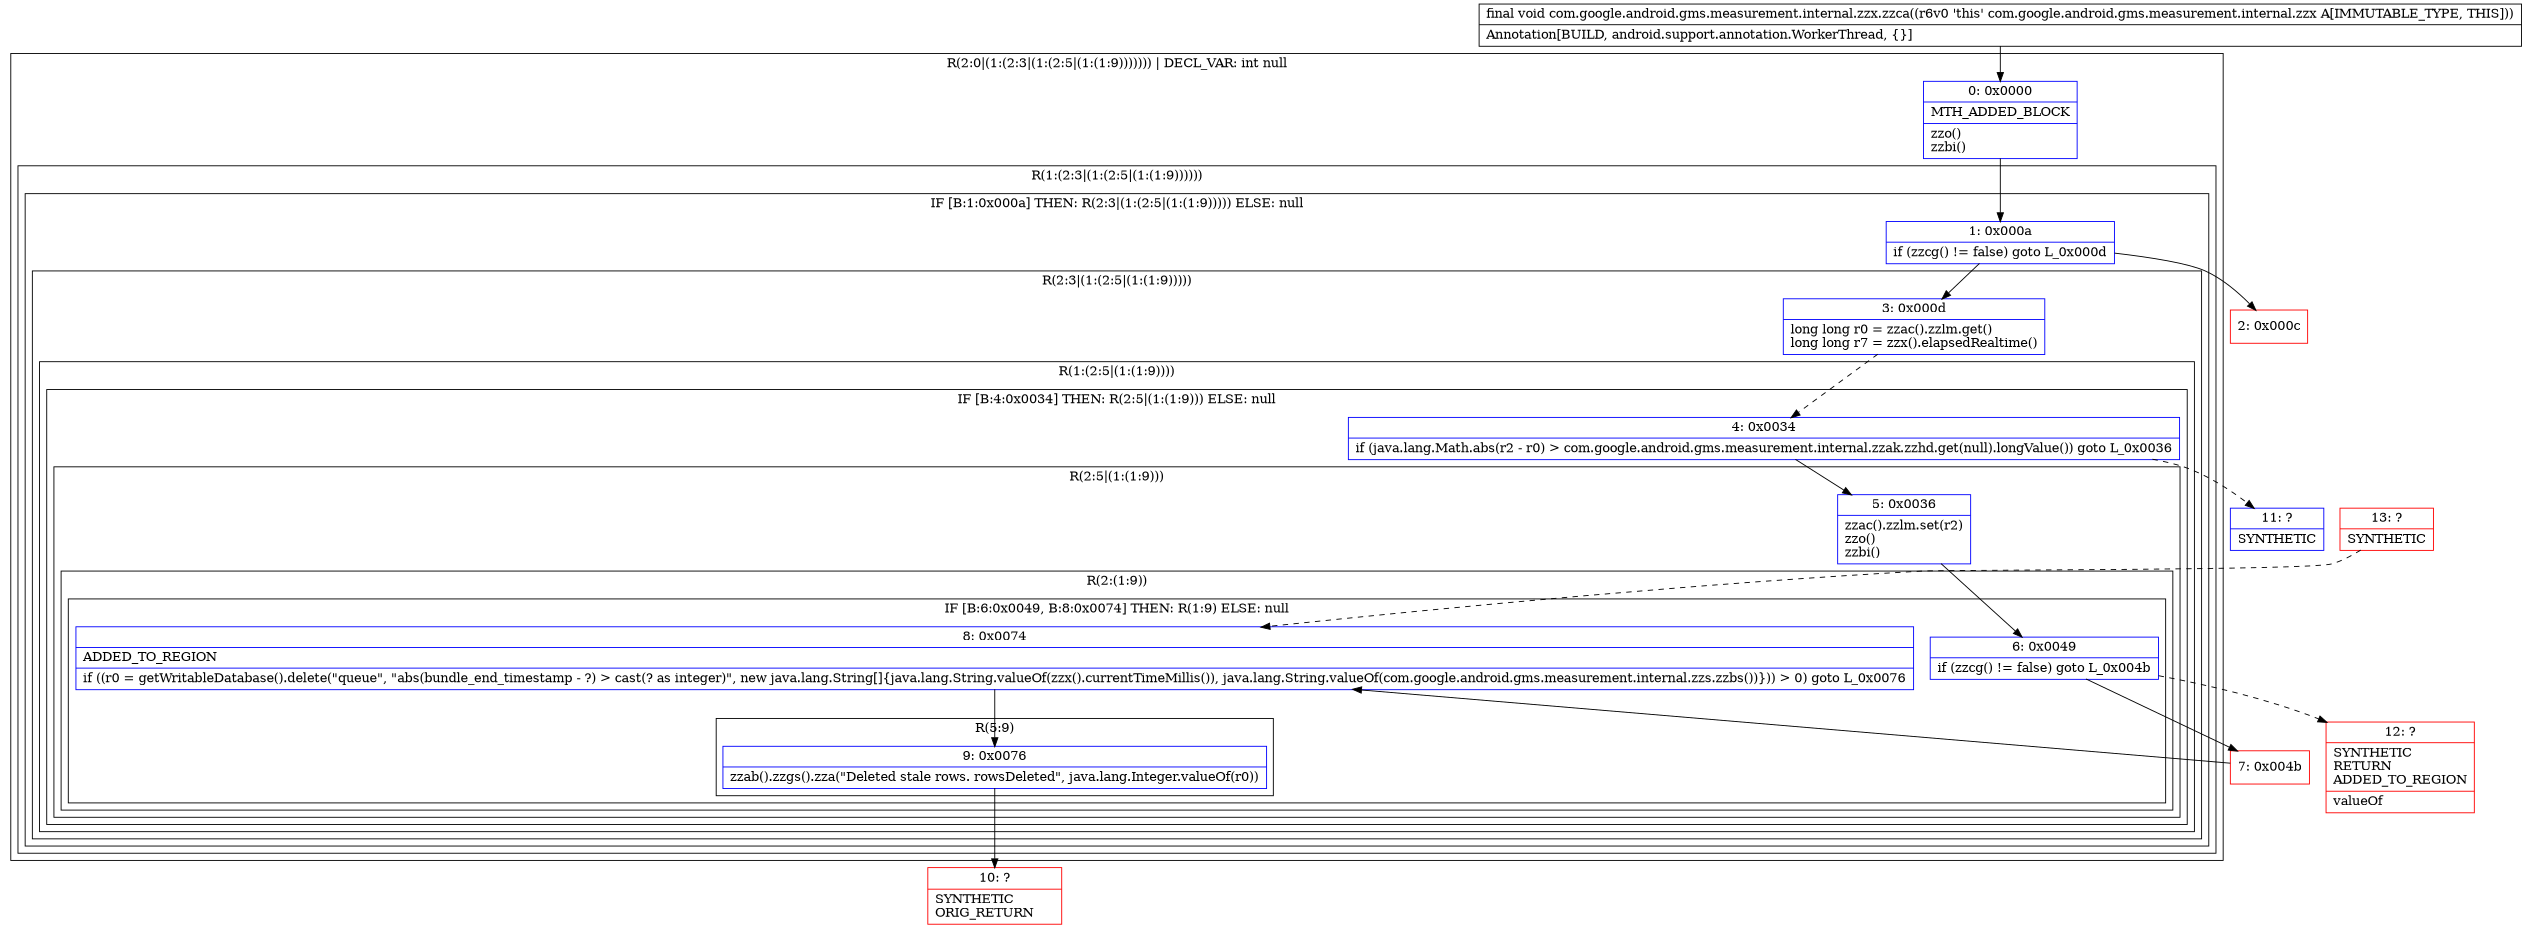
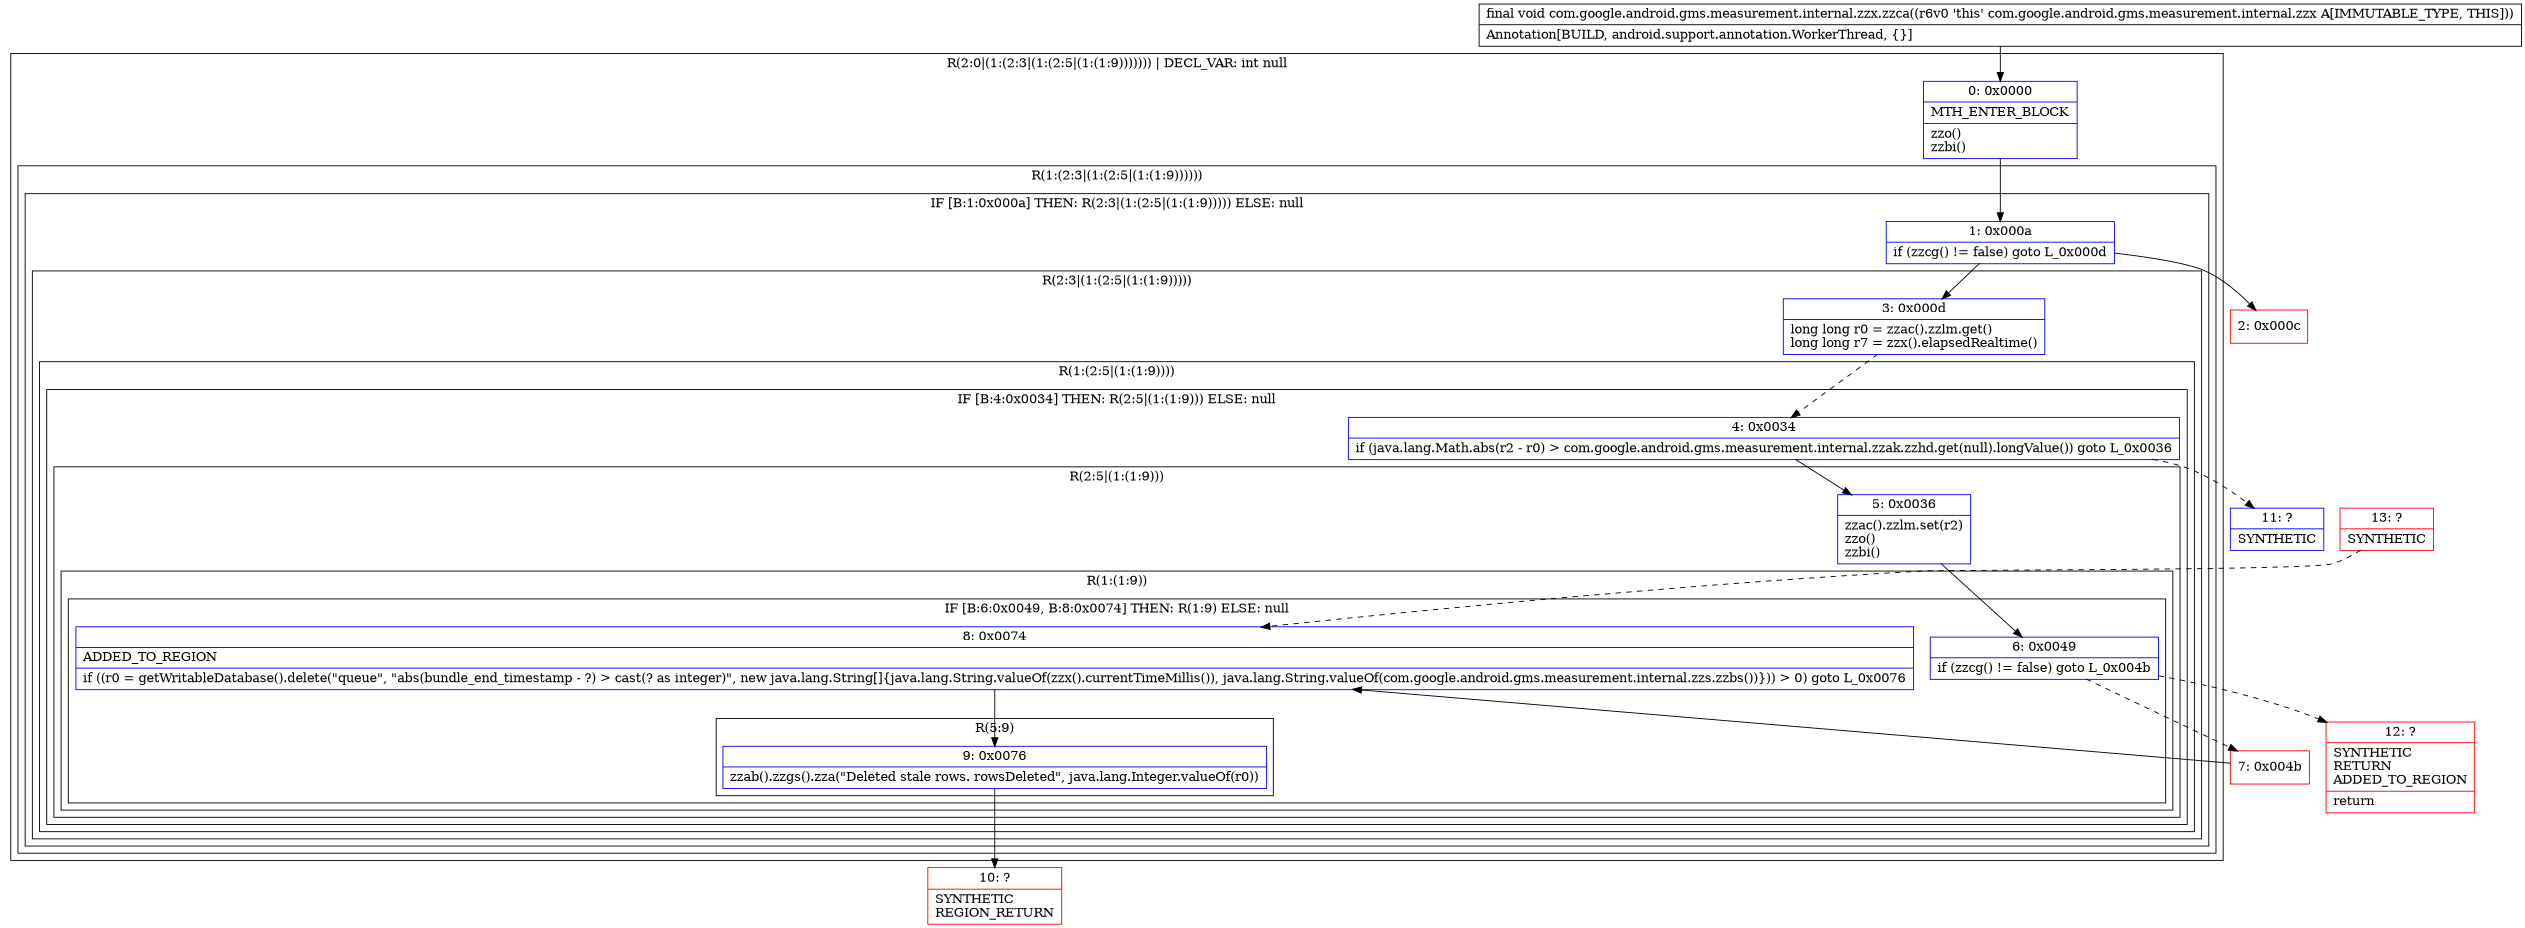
(2000, 112) -> (2000, 112)
(1117, 581) -> (1117, 581)
(2158, 713) -> (2158, 713)
(2358, 802) -> (2354, 802)
(984, 913) -> (995, 913)
